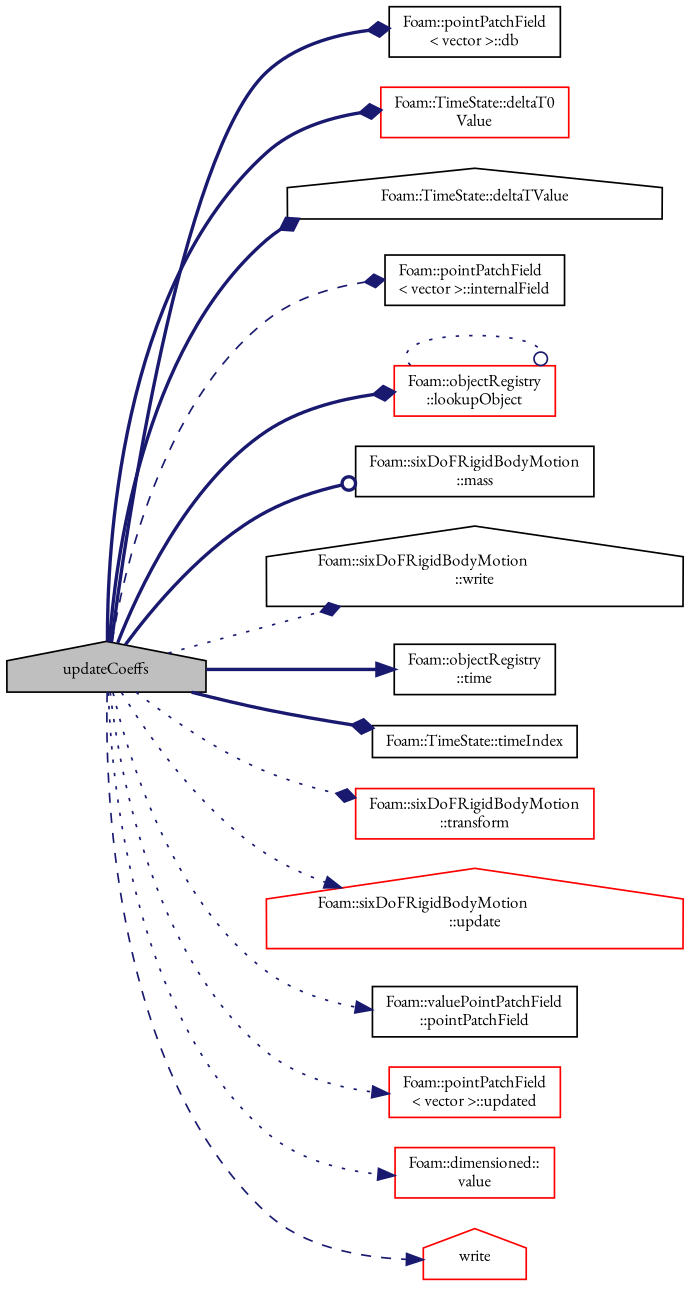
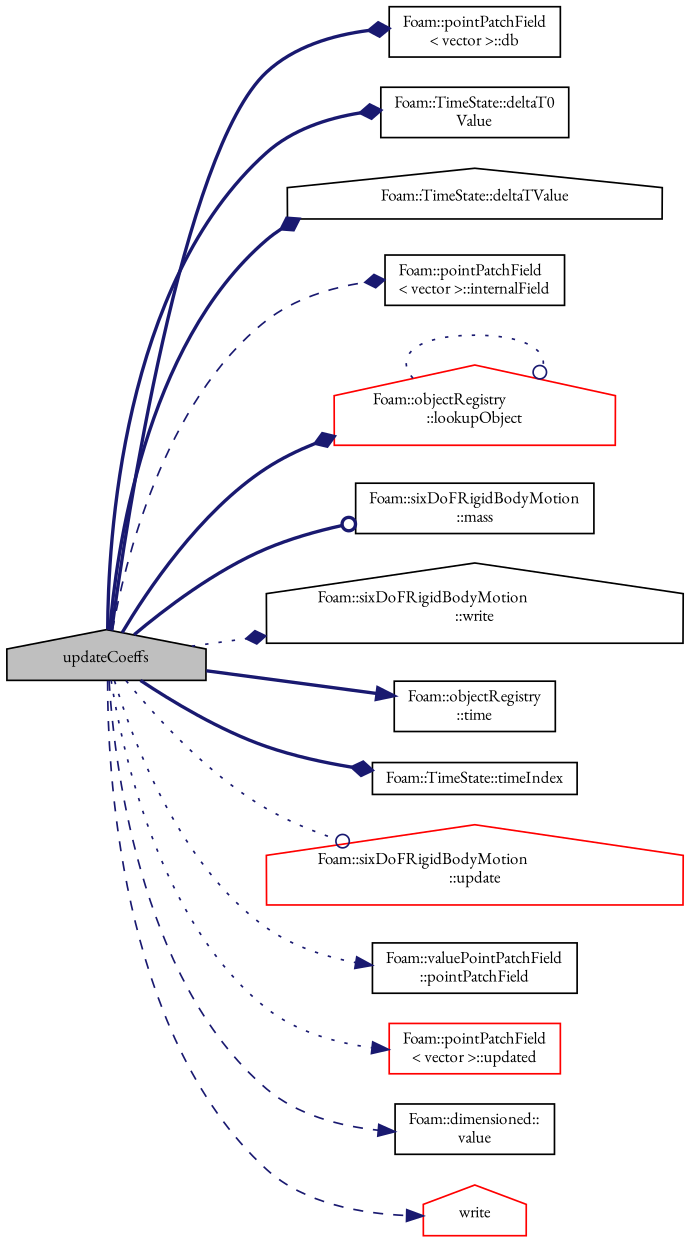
(475, 112) -> (475, 112)
(475, 391) -> (475, 409)
(208, 805) -> (219, 776)
(475, 814) -> none
(167, 985) -> (173, 956)
(475, 1173) -> (475, 1129)
